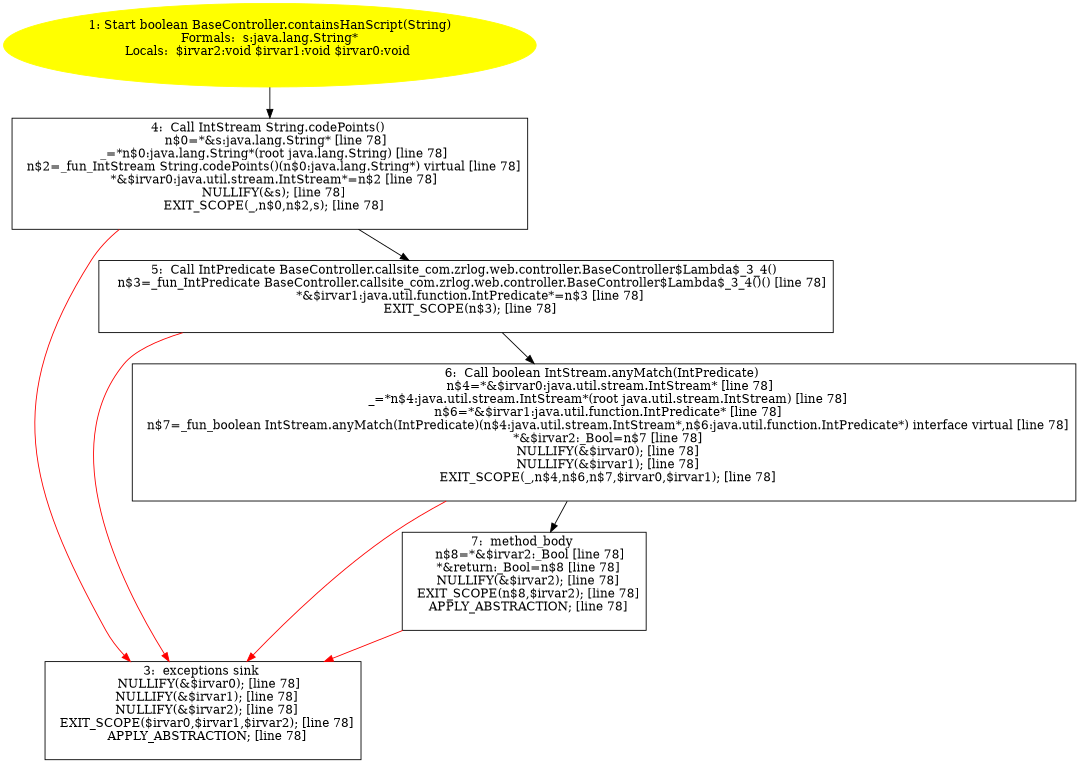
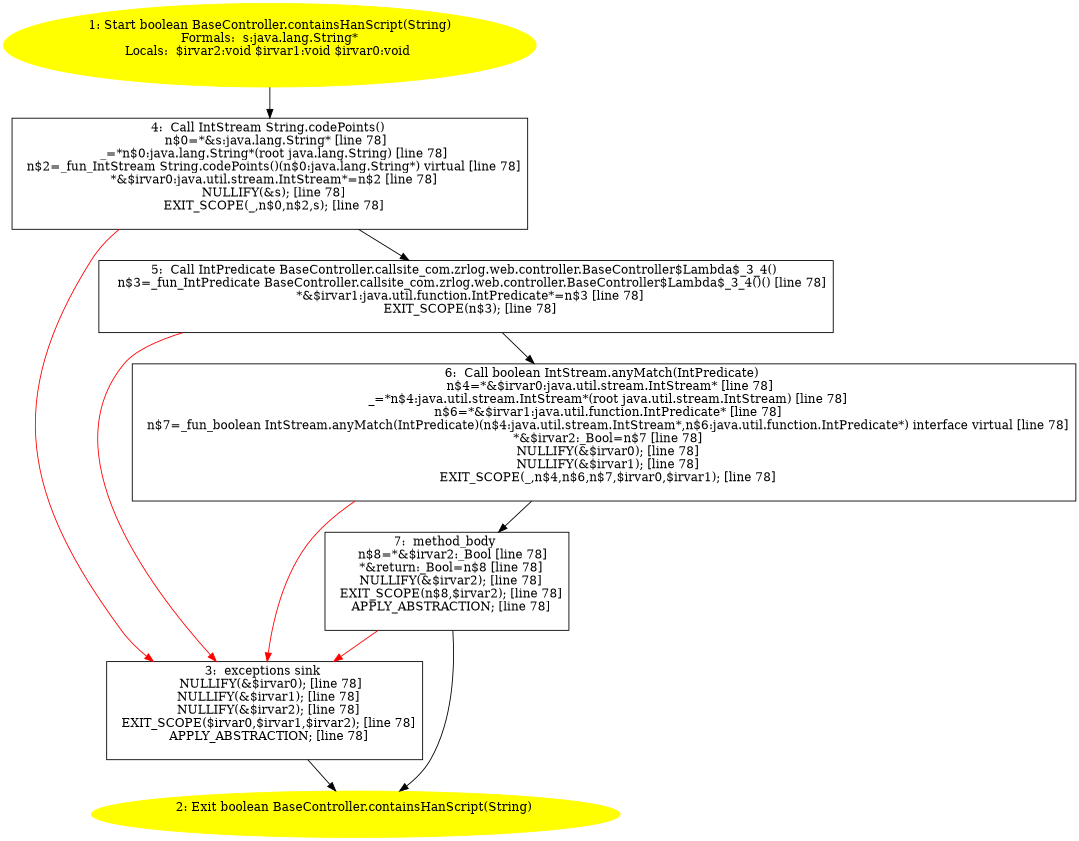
none -> (356, 814)
